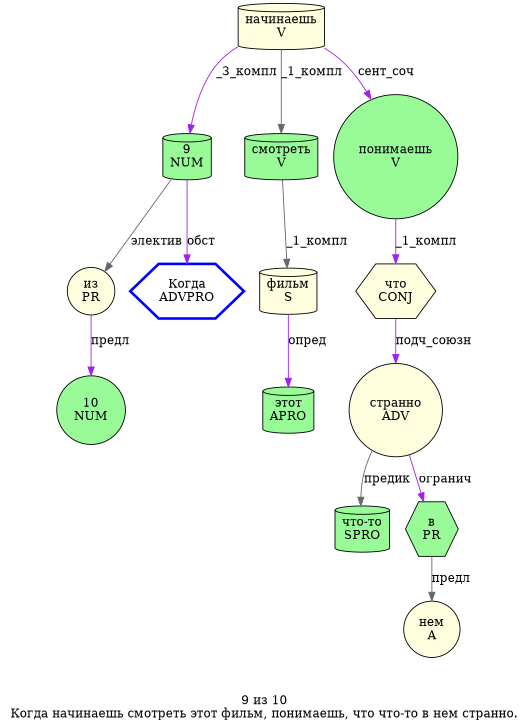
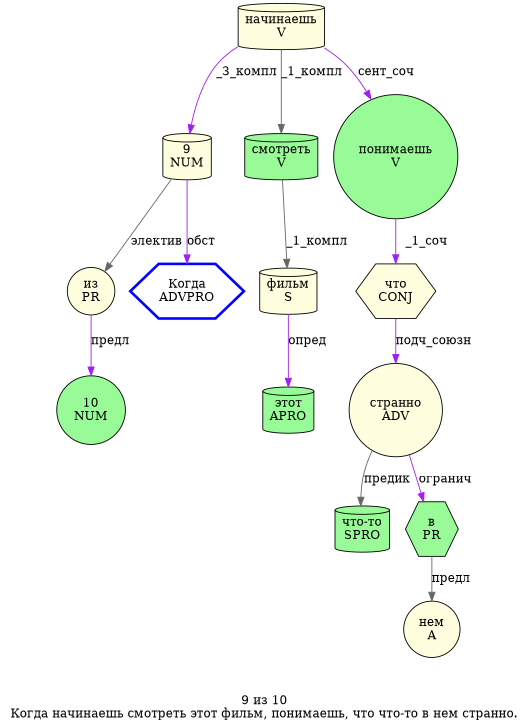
(187, 157) -> (187, 157)
(427, 241) -> (427, 241)
